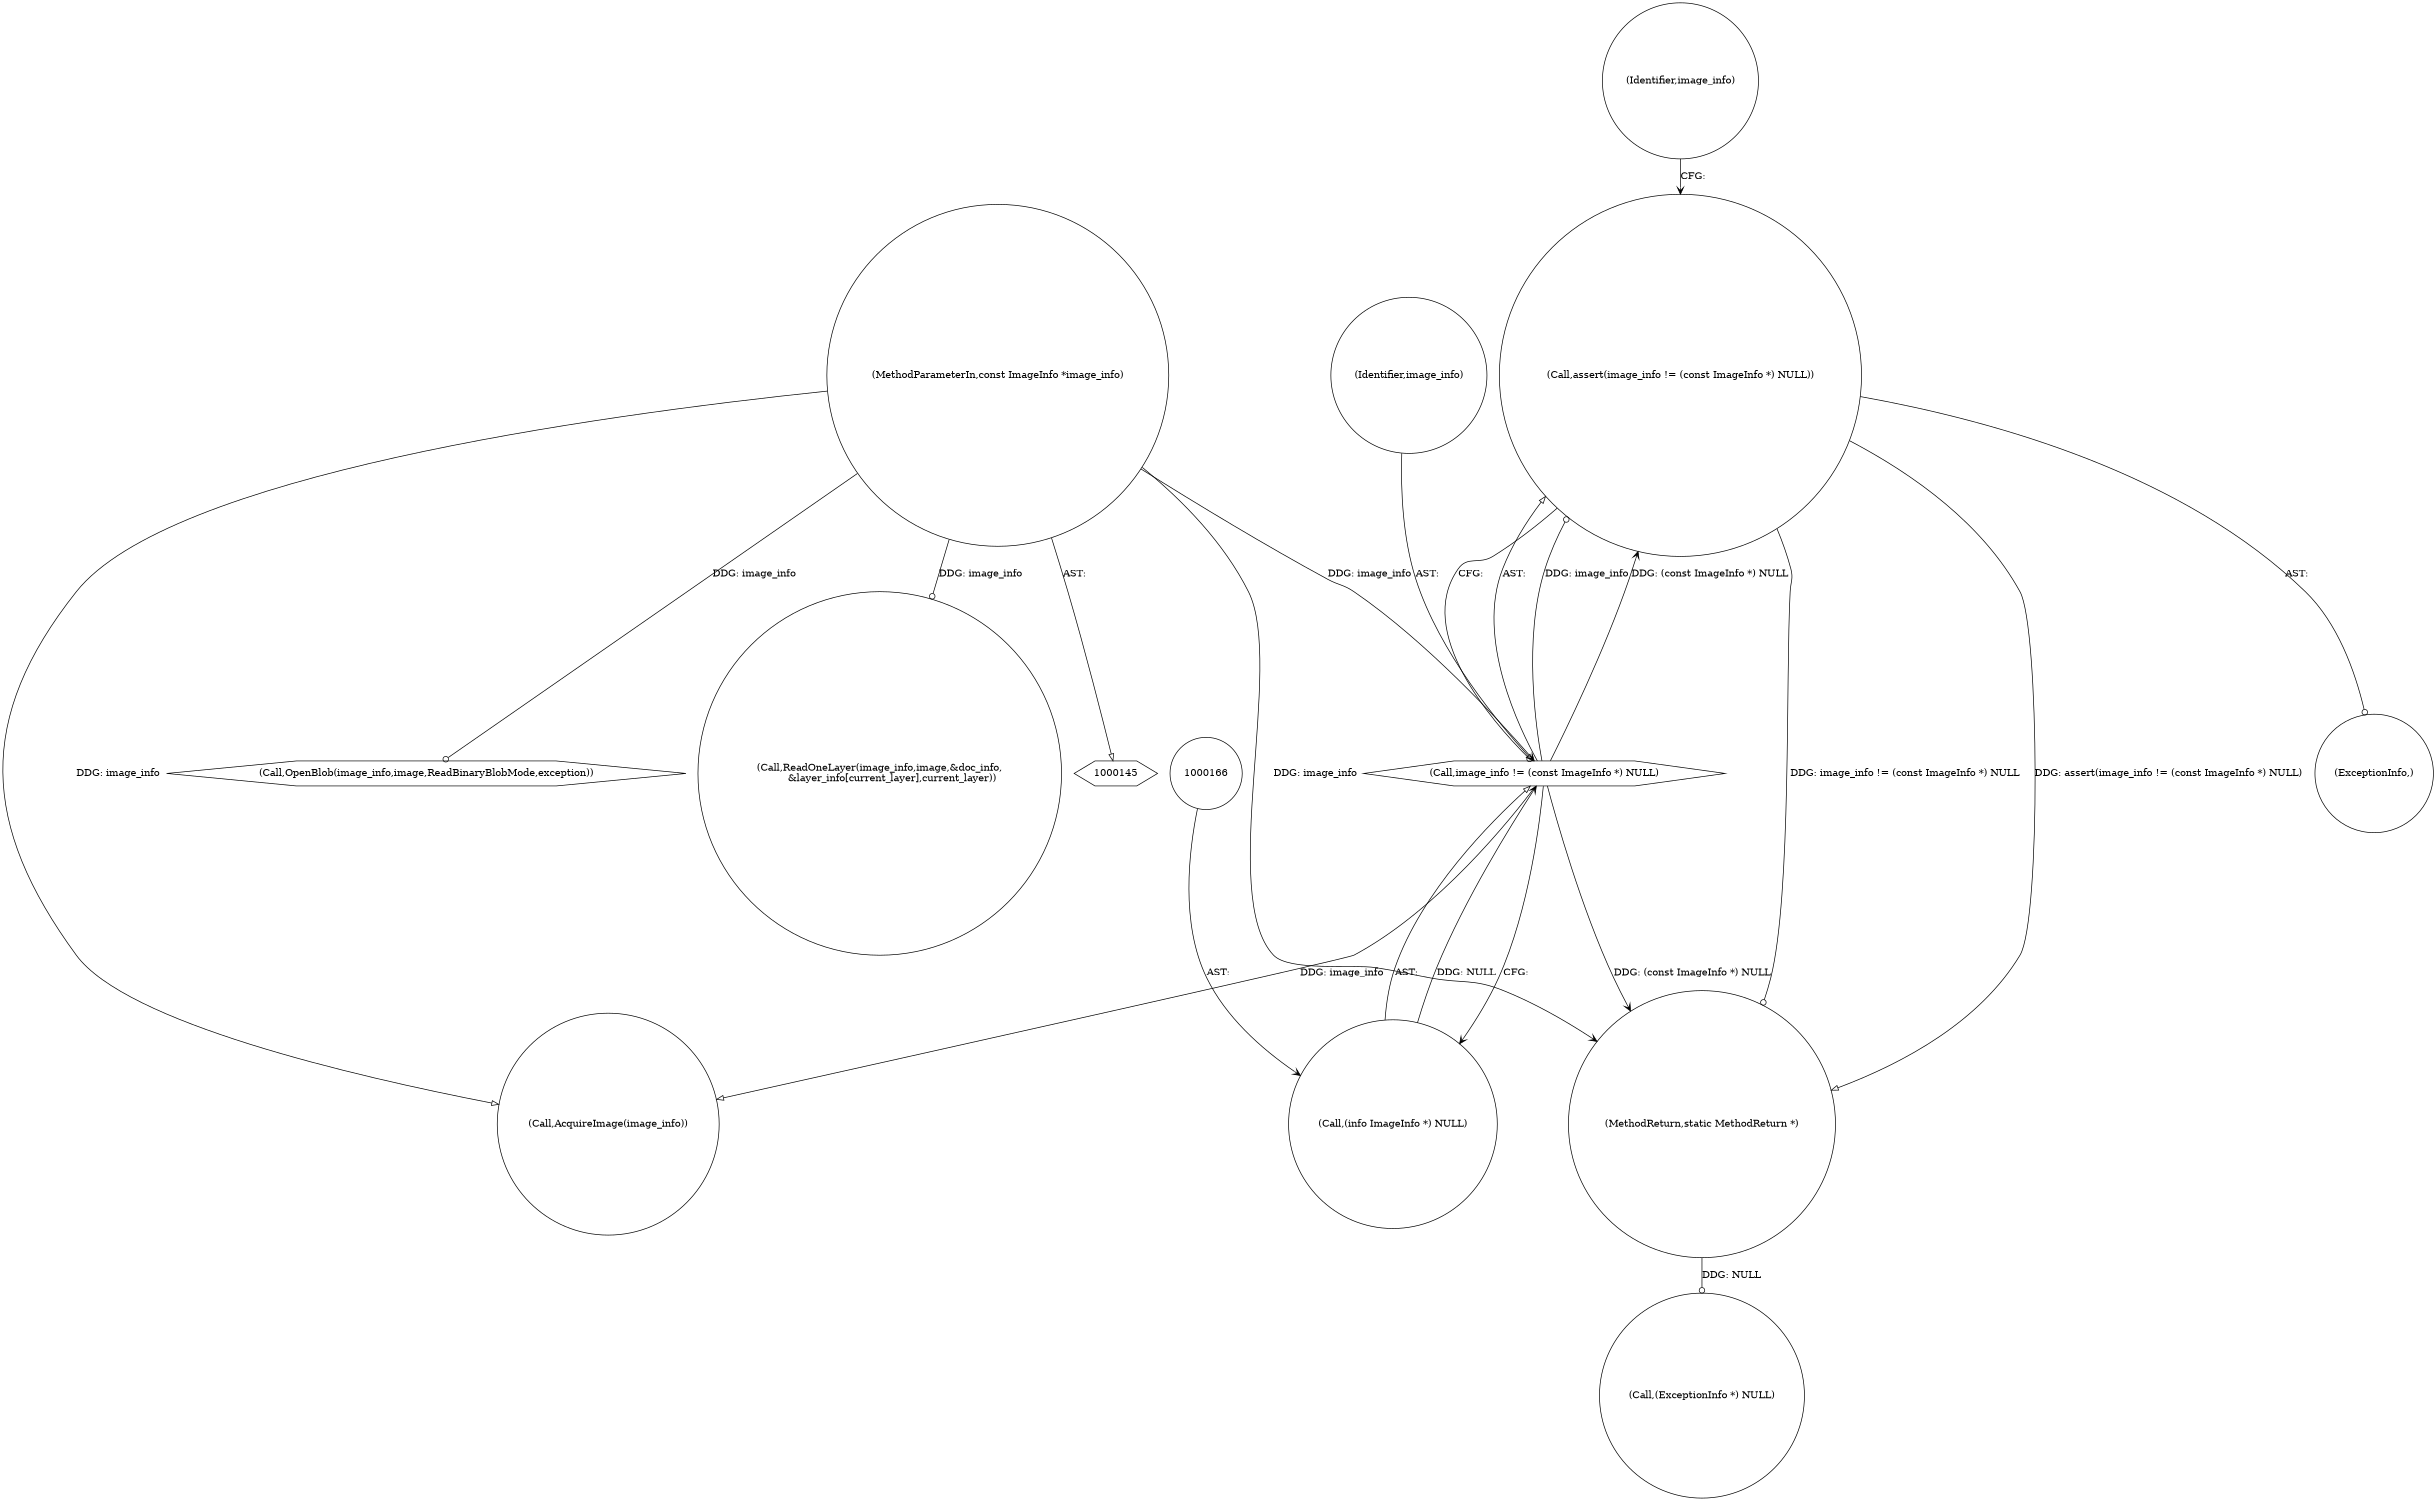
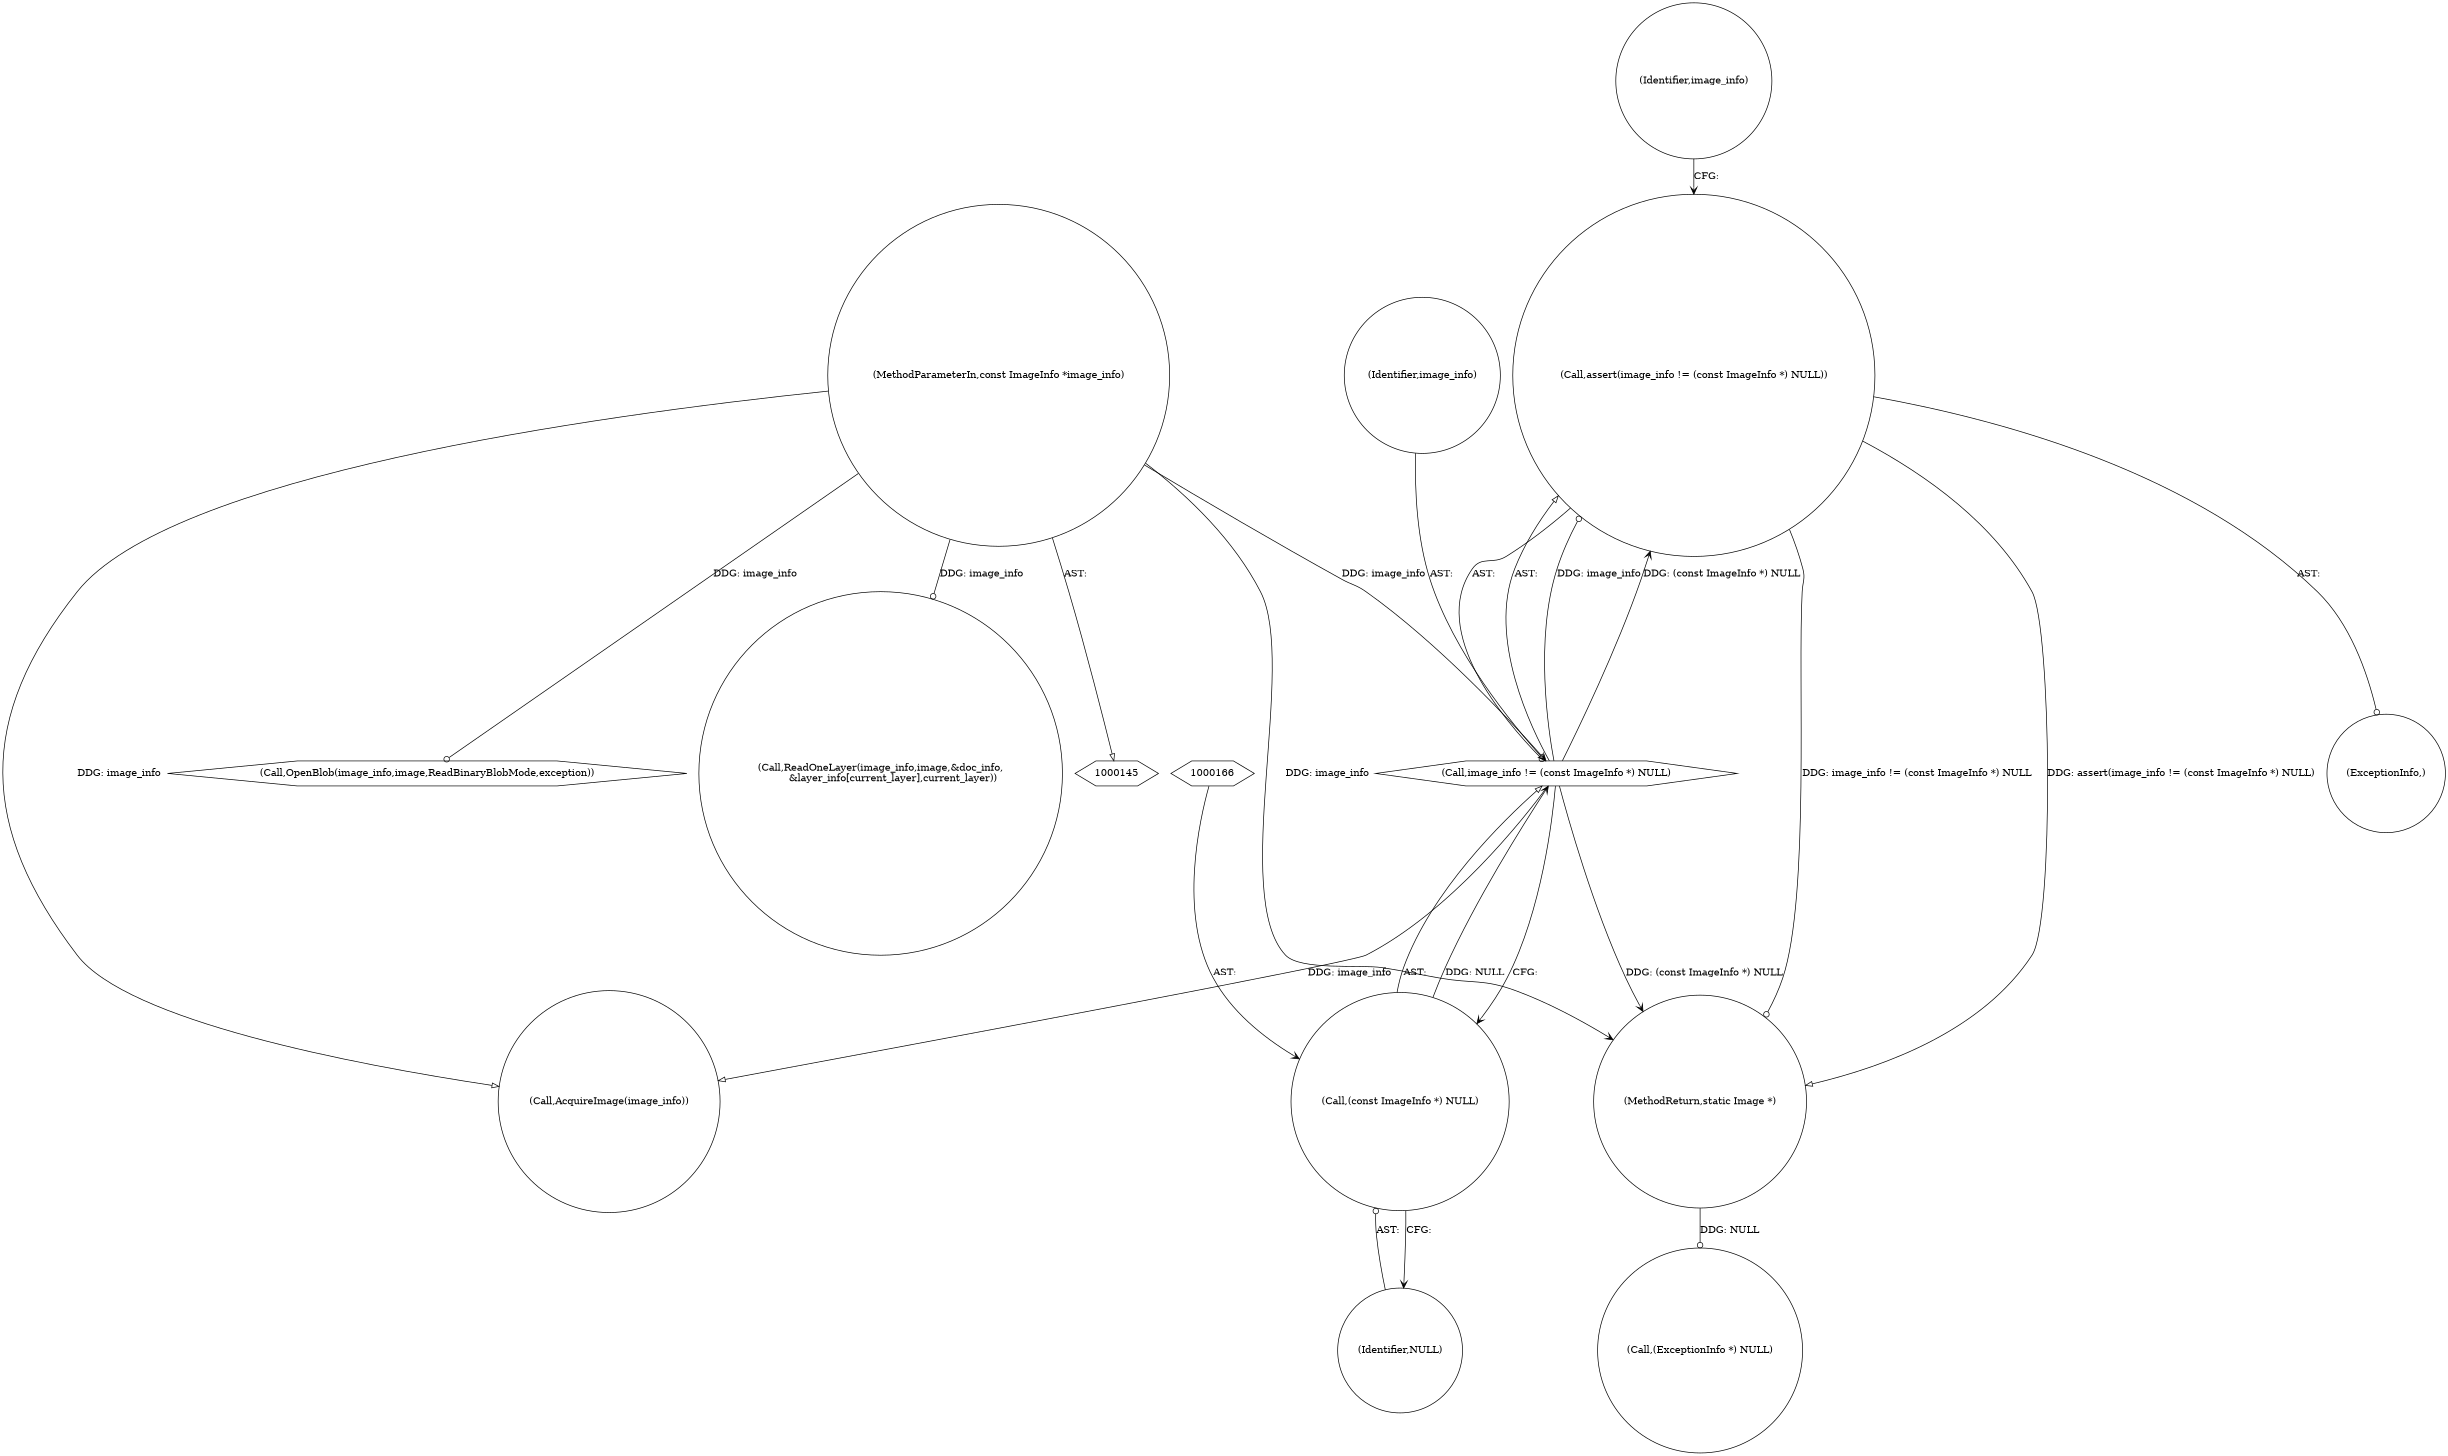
(1472, 574) -> (1485, 574)
(1206, 773) -> (1213, 773)
(1393, 1124) -> (1400, 1102)
(1702, 1124) -> (1700, 1102)
none -> (1400, 1350)
